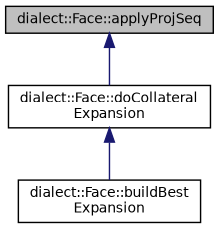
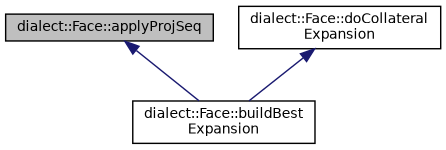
(109, 67) -> (168, 76)
